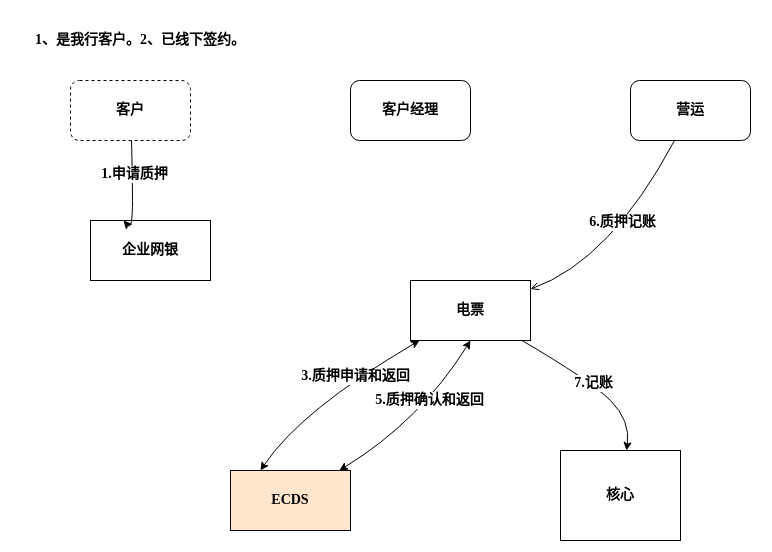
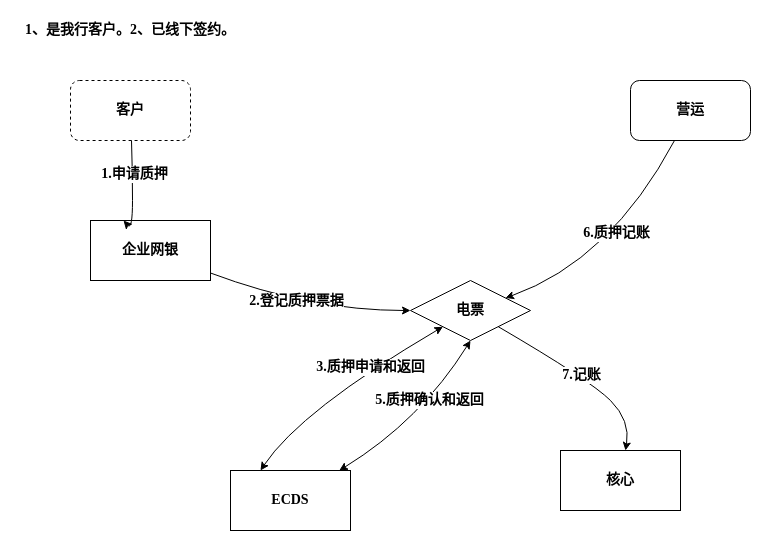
(141, 41) -> (131, 31)
(411, 111) -> none
(603, 242) -> (592, 248)
none -> (305, 300)
(471, 311) -> (471, 311)
(621, 496) -> (621, 481)
(291, 501) -> (291, 501)
